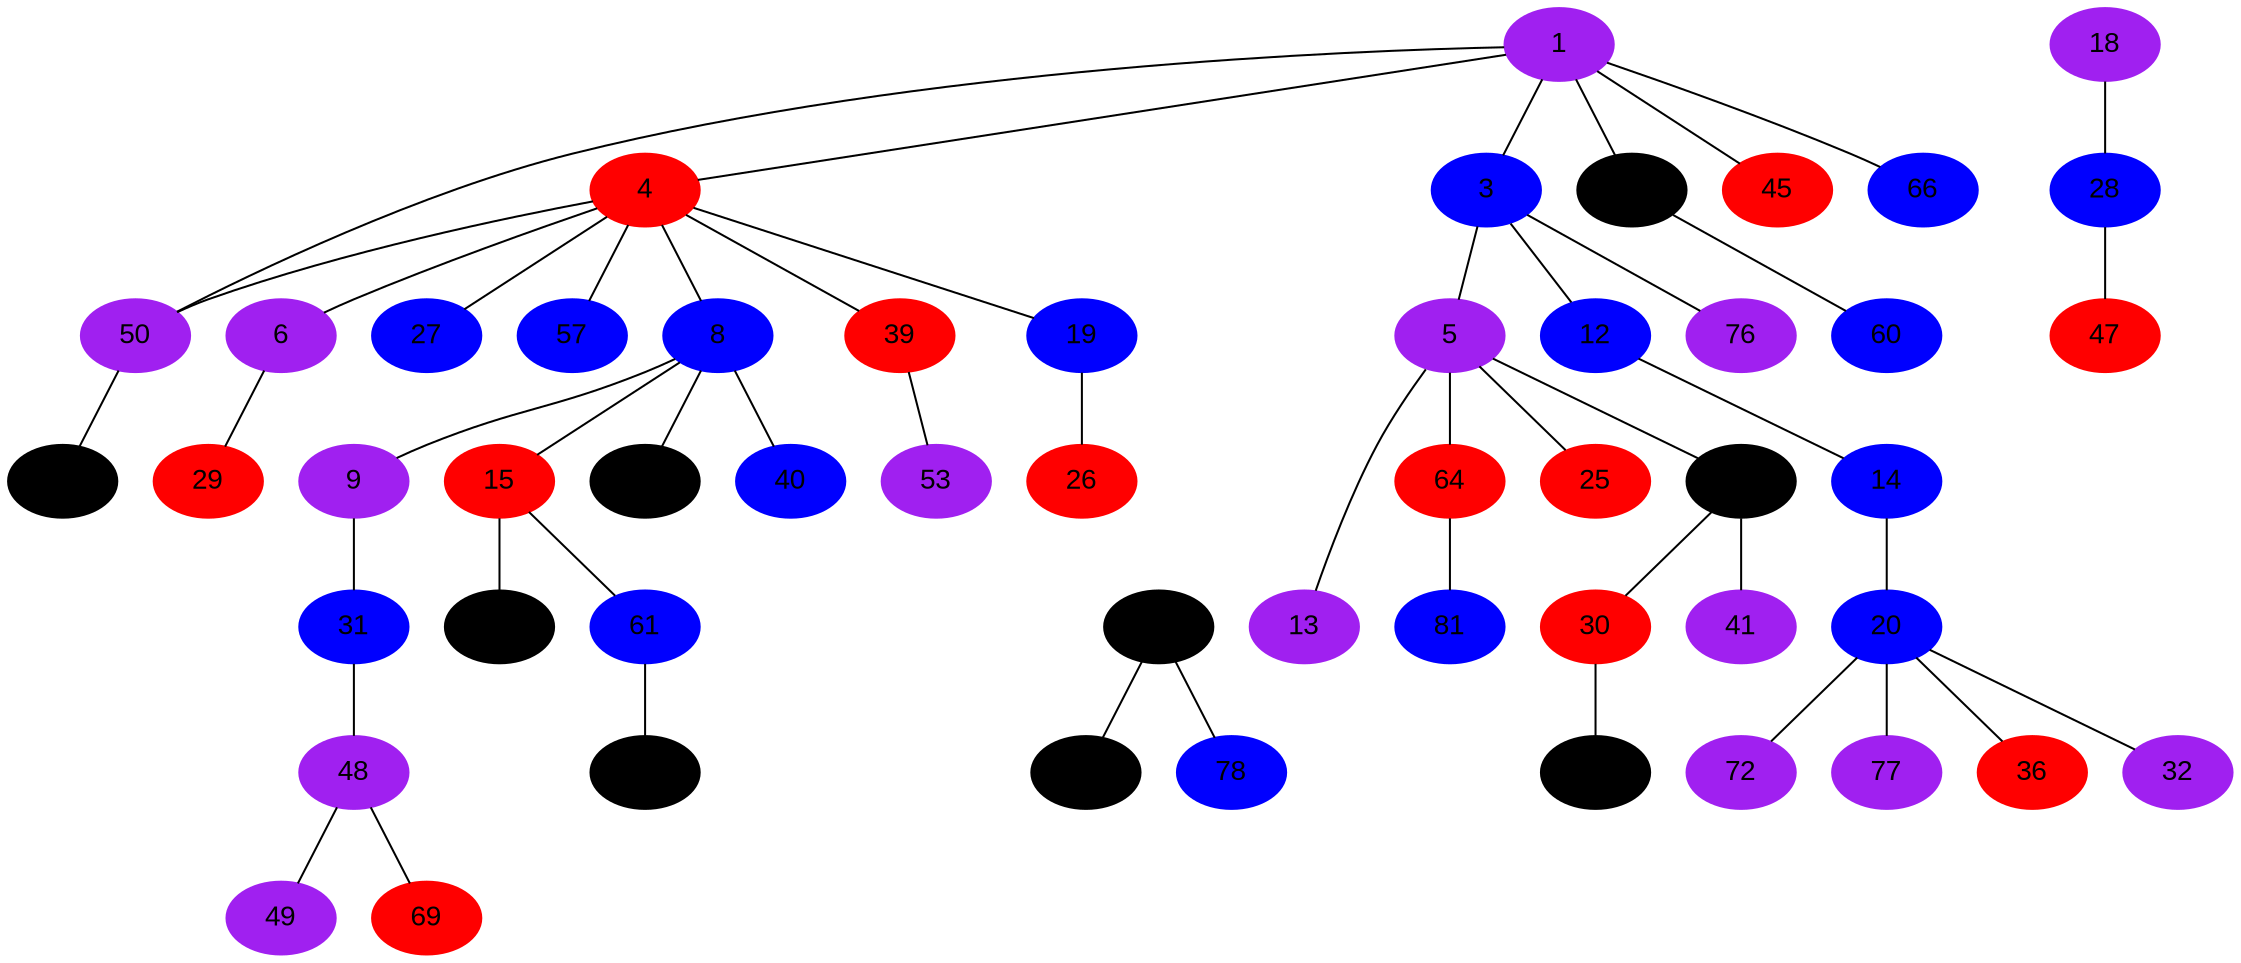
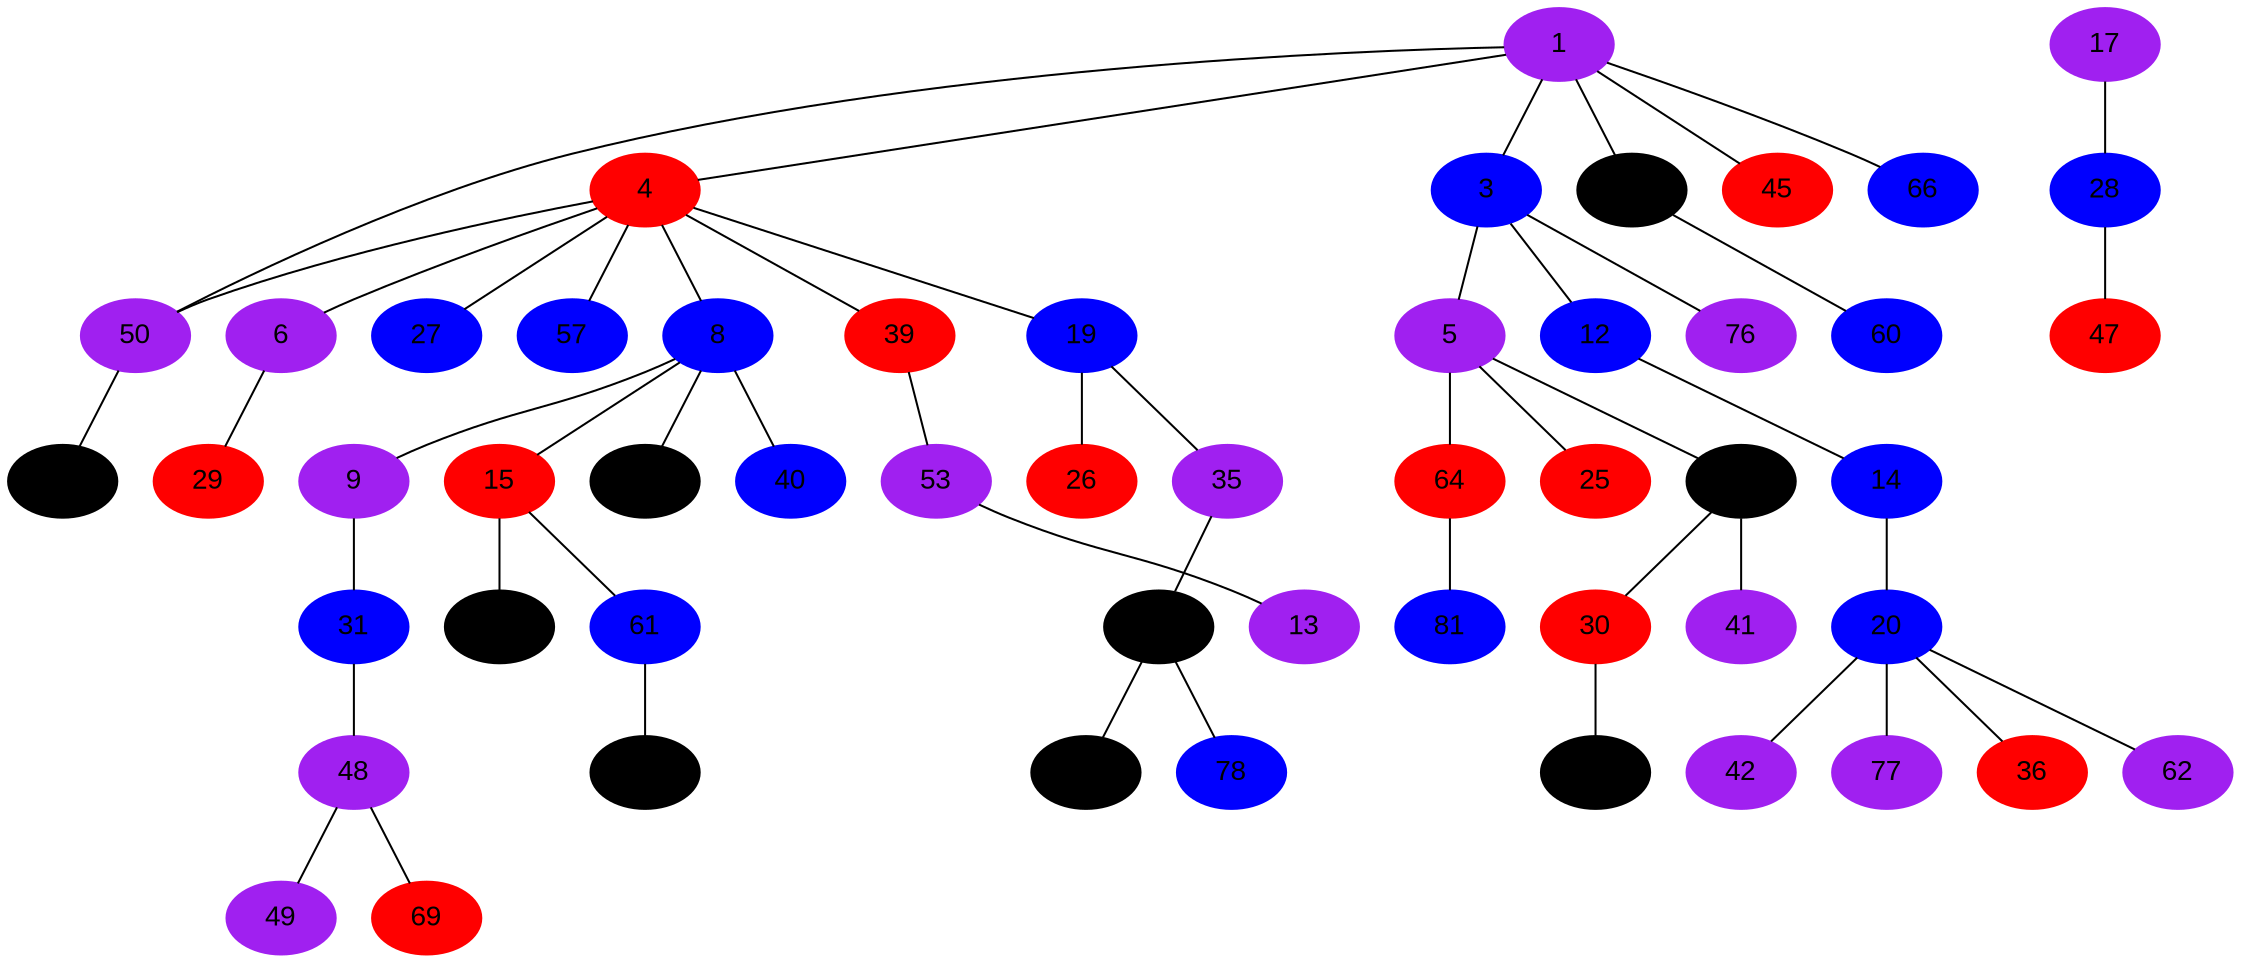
(2105, 44) -> (2105, 44)
(1362, 476) -> (1120, 554)
none -> (1227, 481)
(1741, 772) -> (1741, 772)
(2178, 772) -> (2178, 772)
